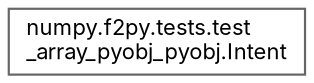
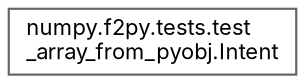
(157, 42) -> (153, 42)
